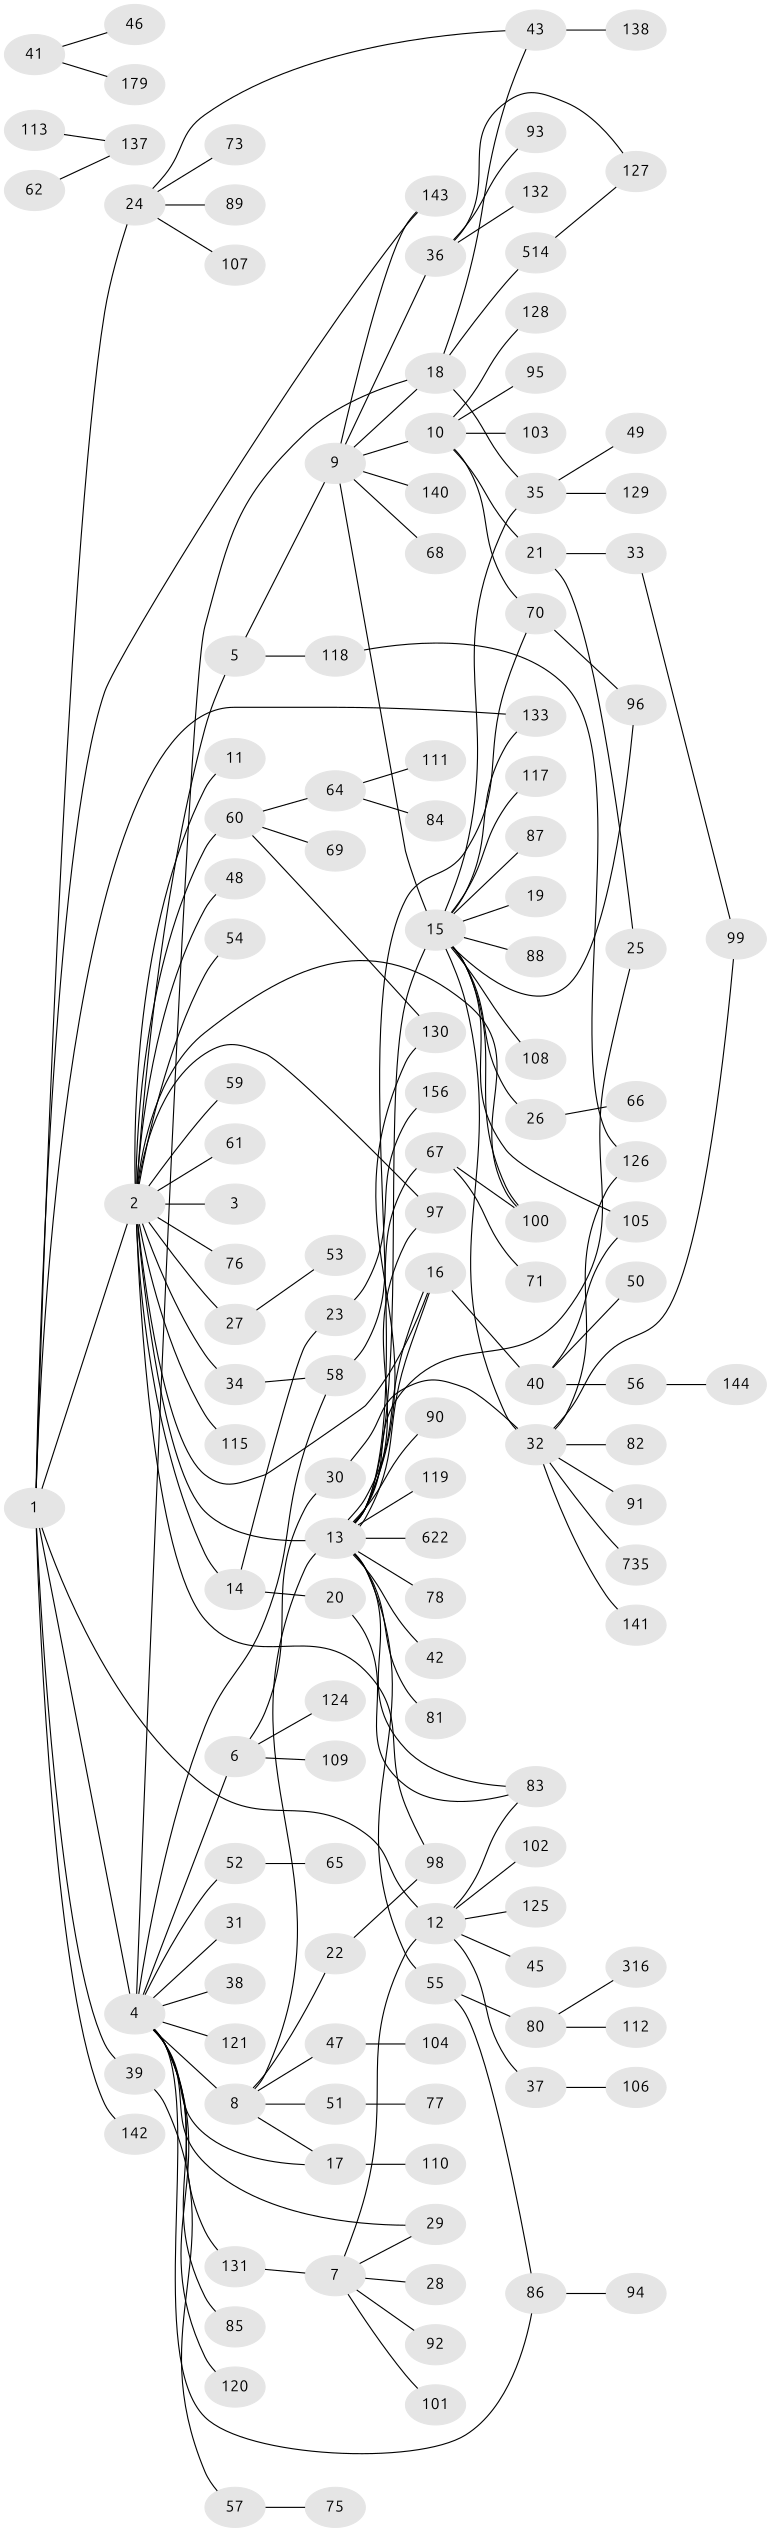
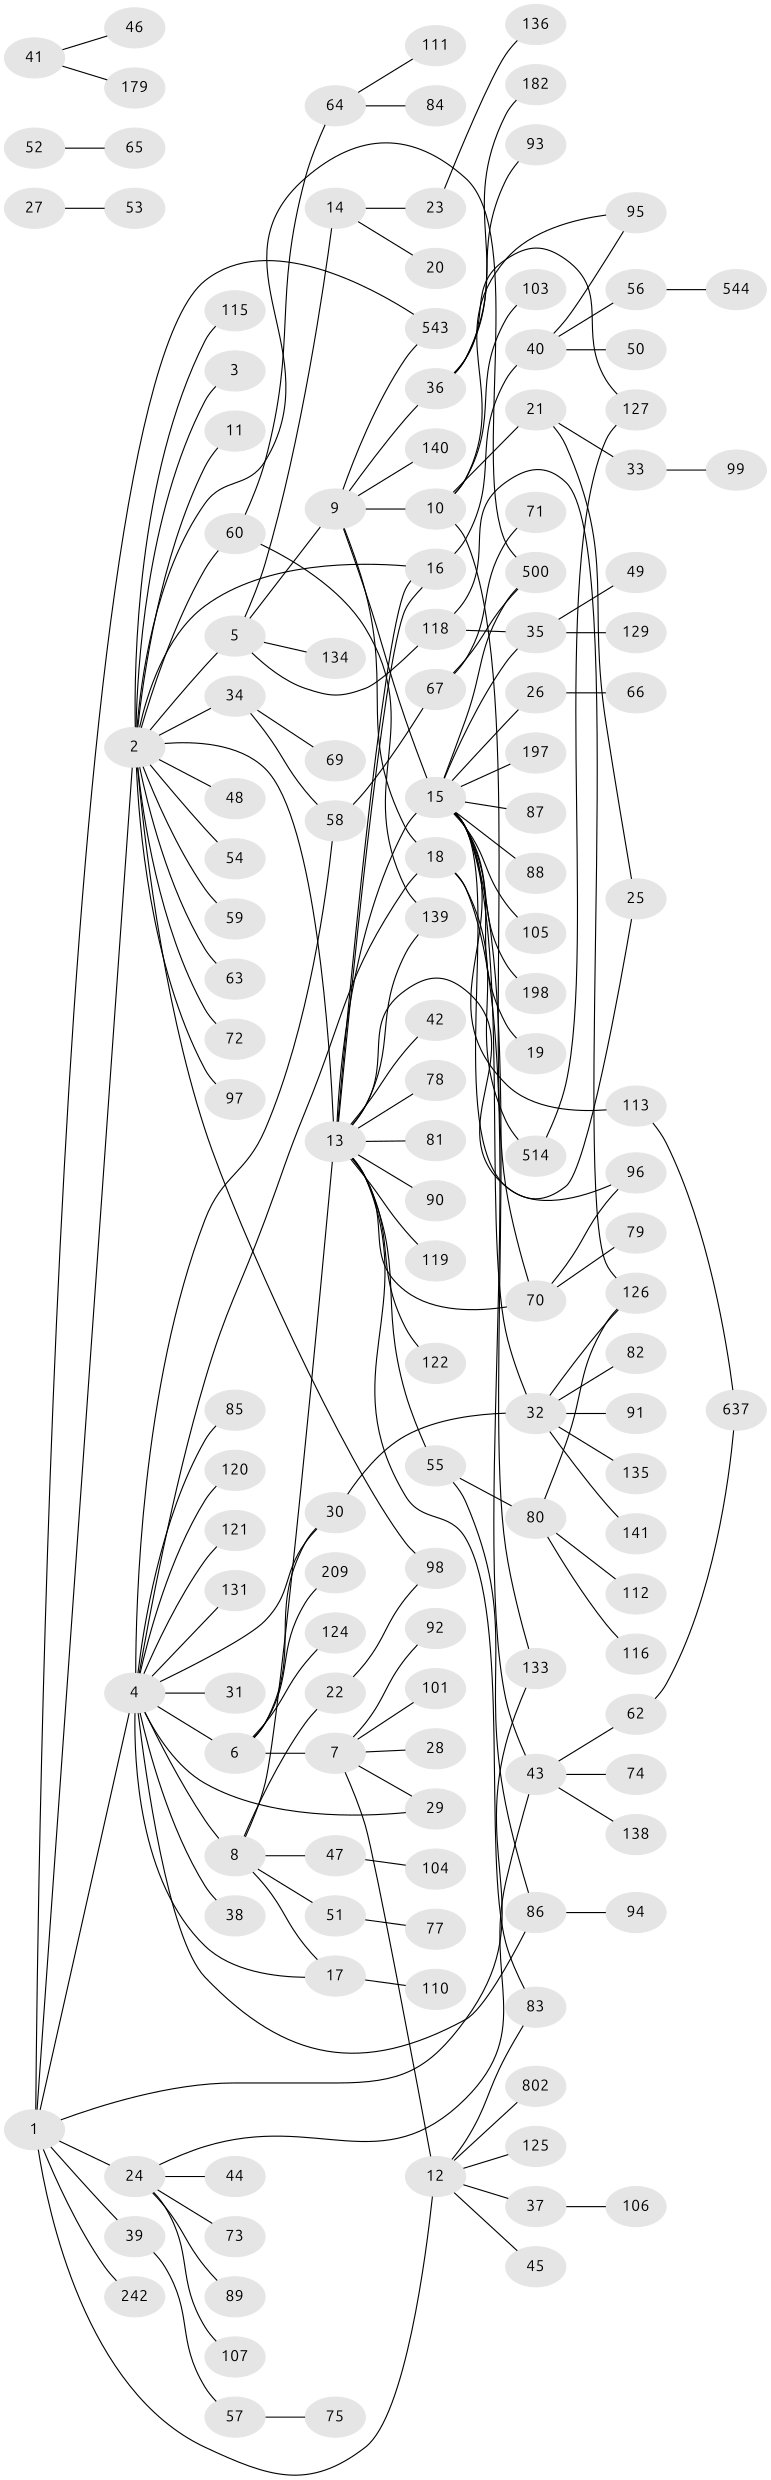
(135, 145) -> (736, 1410)
(536, 193) -> (536, 85)
(436, 196) -> (436, 329)
(536, 313) -> none
(482, 426) -> (486, 631)
(436, 554) -> none
none -> (335, 658)
(536, 776) -> (536, 753)
(285, 835) -> (285, 729)
(436, 1033) -> (436, 918)
(536, 1059) -> (536, 994)
none -> (512, 1089)
(436, 1093) -> (536, 25)
(235, 1144) -> (235, 979)
(697, 1220) -> none
(536, 1222) -> (536, 573)
none -> (636, 1233)
(235, 1264) -> (235, 1039)
(182, 1266) -> none
(579, 1320) -> (594, 279)
(385, 1376) -> none
(736, 1385) -> (736, 290)
none -> (578, 1402)
(173, 1465) -> (299, 425)
(436, 1538) -> (436, 1363)
(636, 1565) -> (636, 1474)
none -> (586, 1744)
(379, 1748) -> none
(335, 1761) -> (335, 1573)
none -> (636, 1774)
(536, 1847) -> (536, 2086)
(178, 1935) -> (259, 1626)
(636, 1967) -> (636, 1654)
(135, 2134) -> (135, 2297)
none -> (235, 2177)
(285, 2271) -> (277, 1753)
